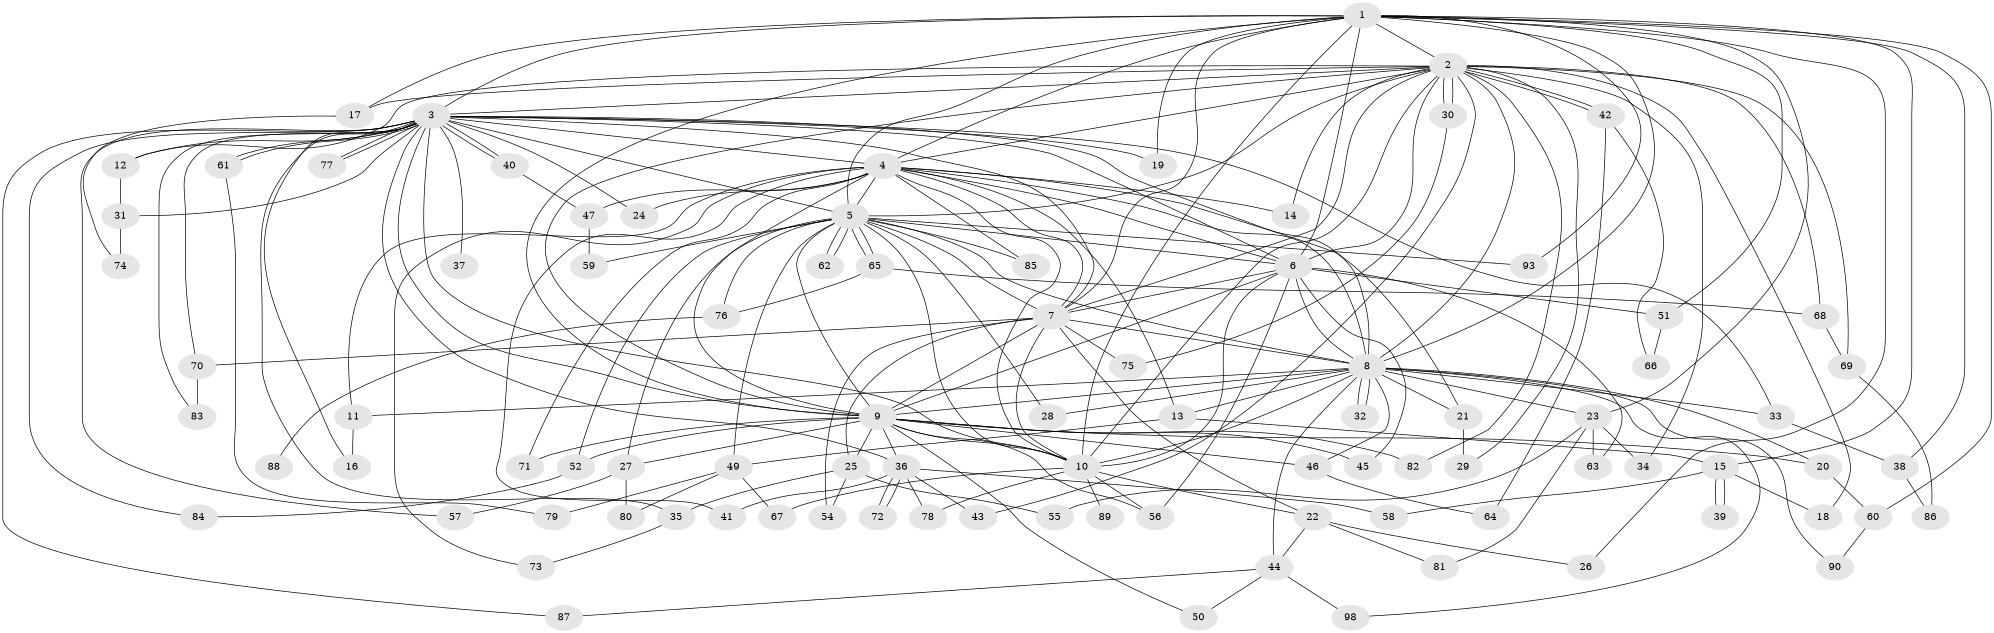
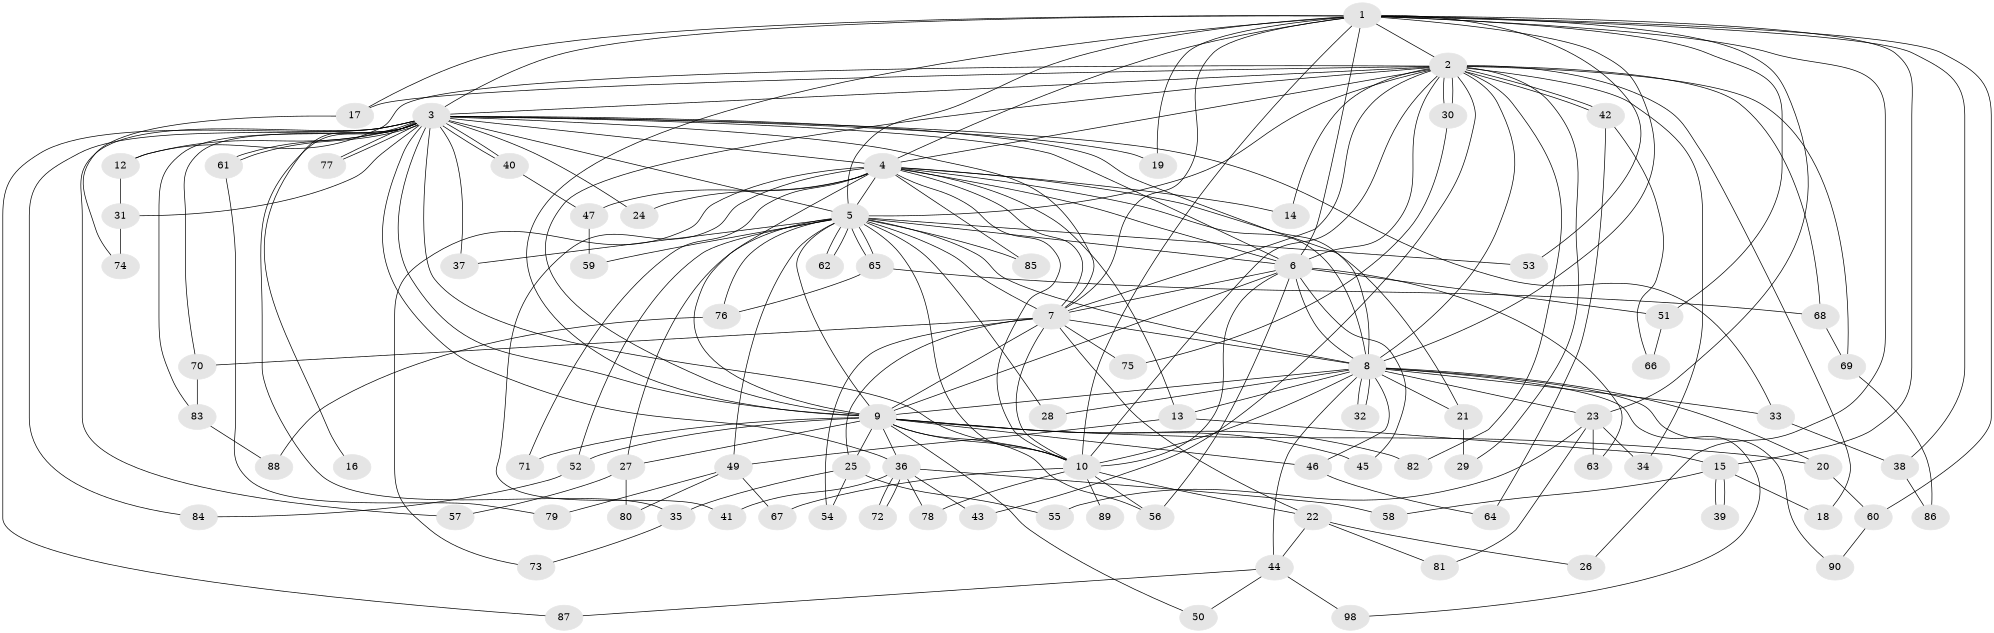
none -> (602, 248)
(1529, 266) -> (1529, 266)
(353, 417) -> none
none -> (239, 444)
